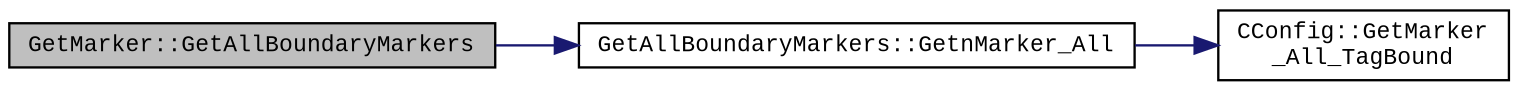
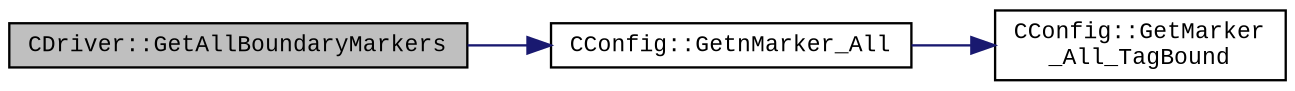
(252, 45) -> (238, 45)
(857, 45) -> (731, 45)
